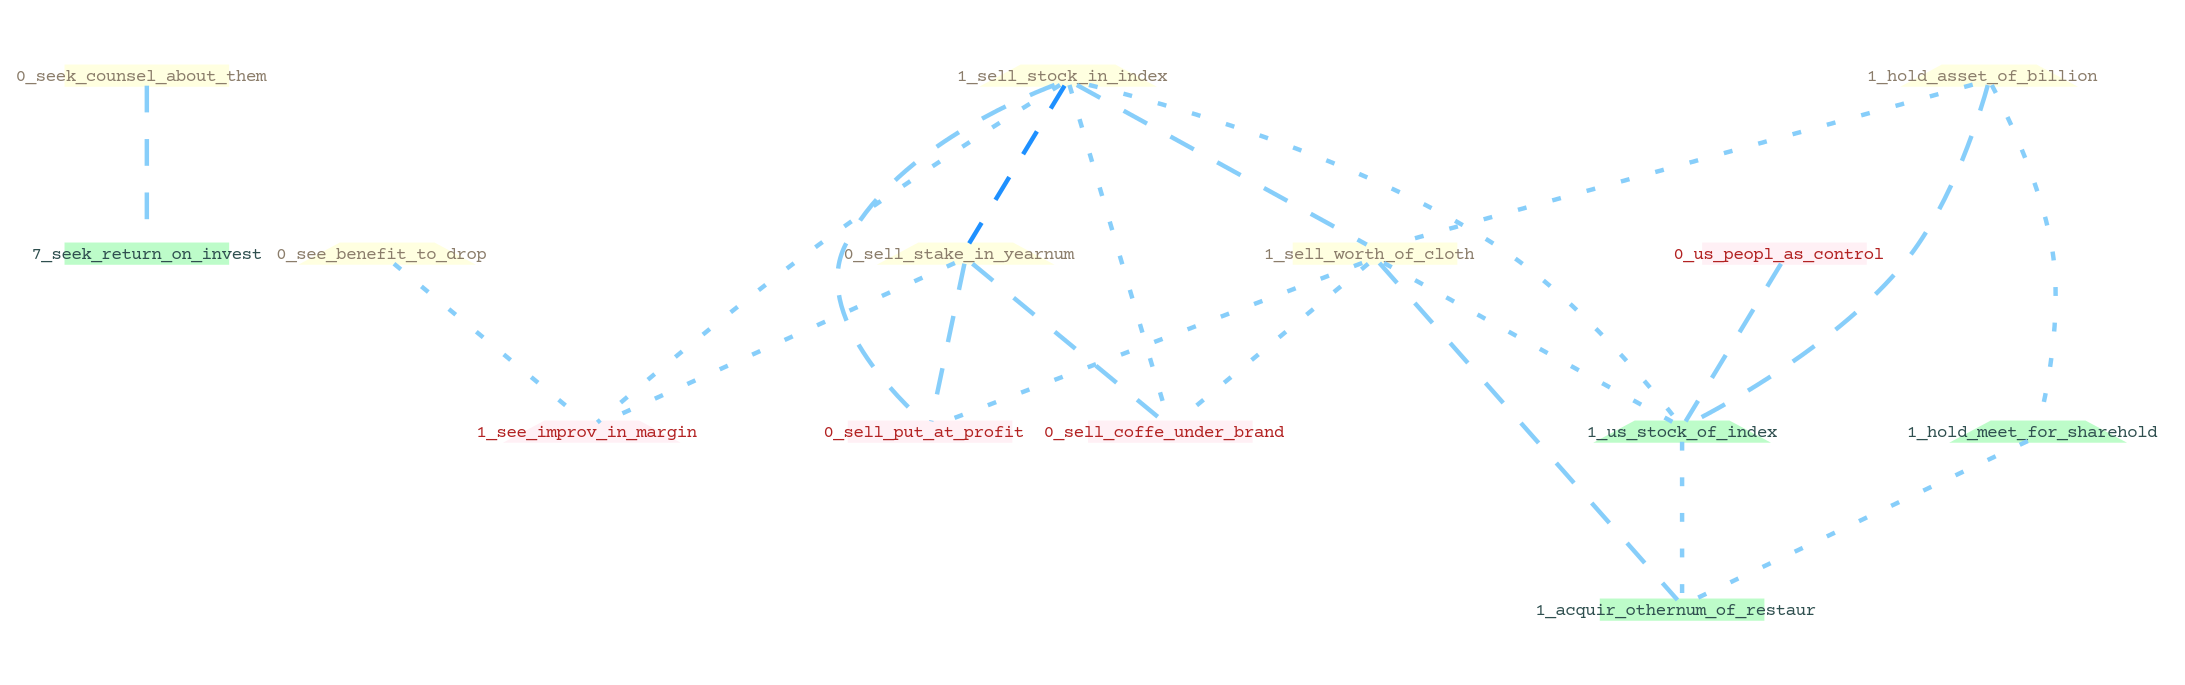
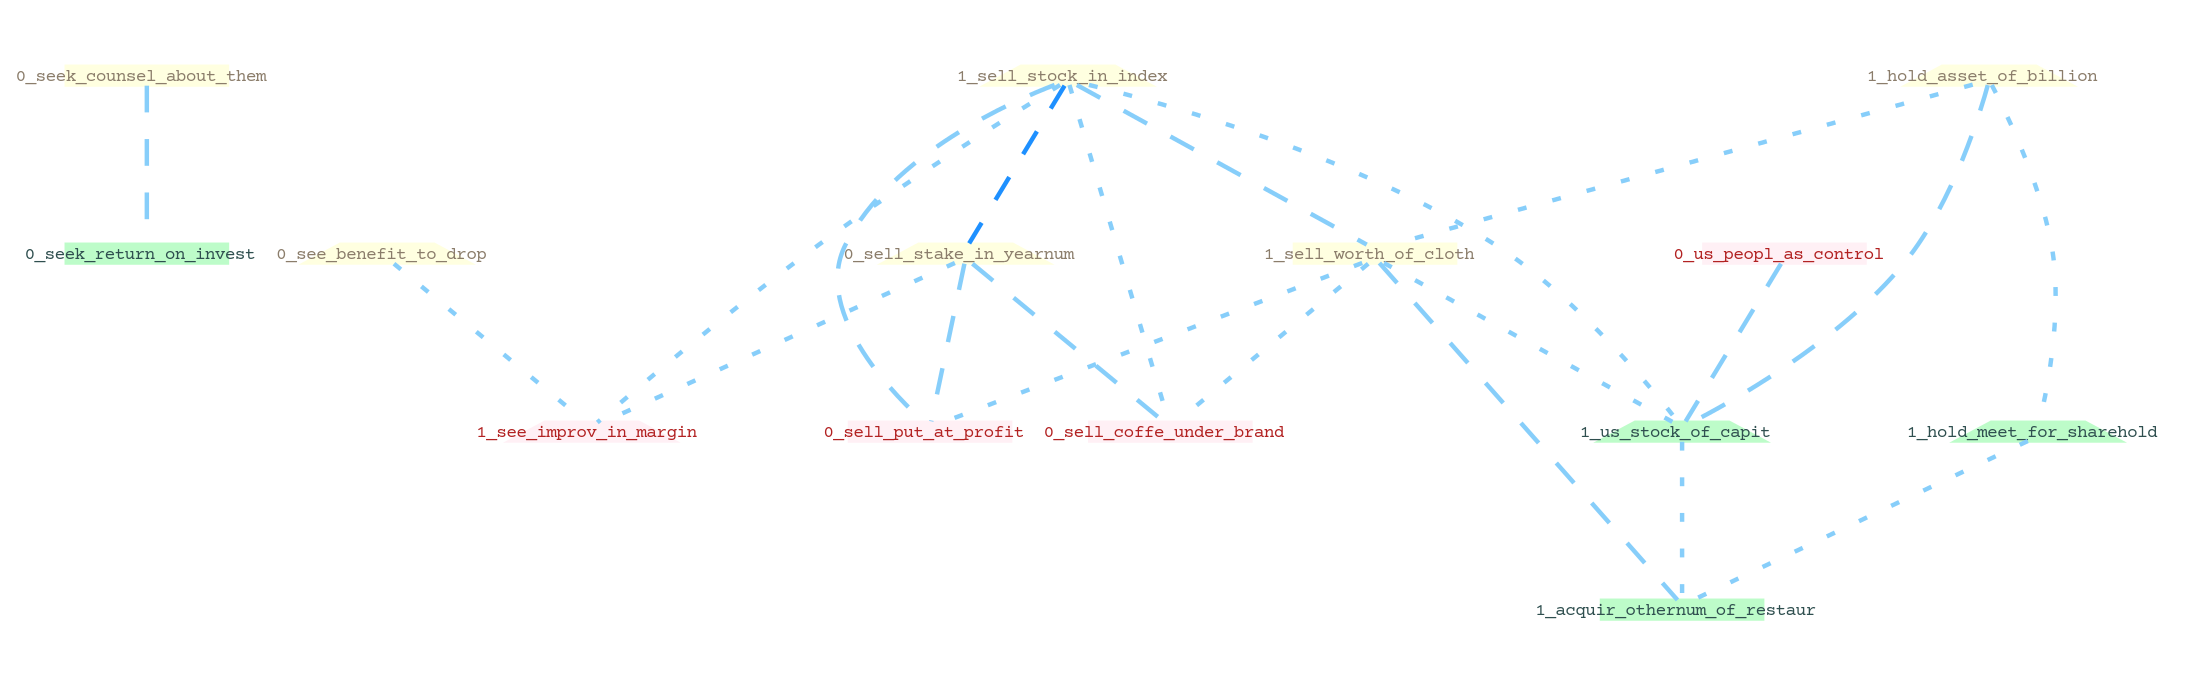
(147, 254) -> (147, 254)
(1682, 432) -> (1682, 432)
